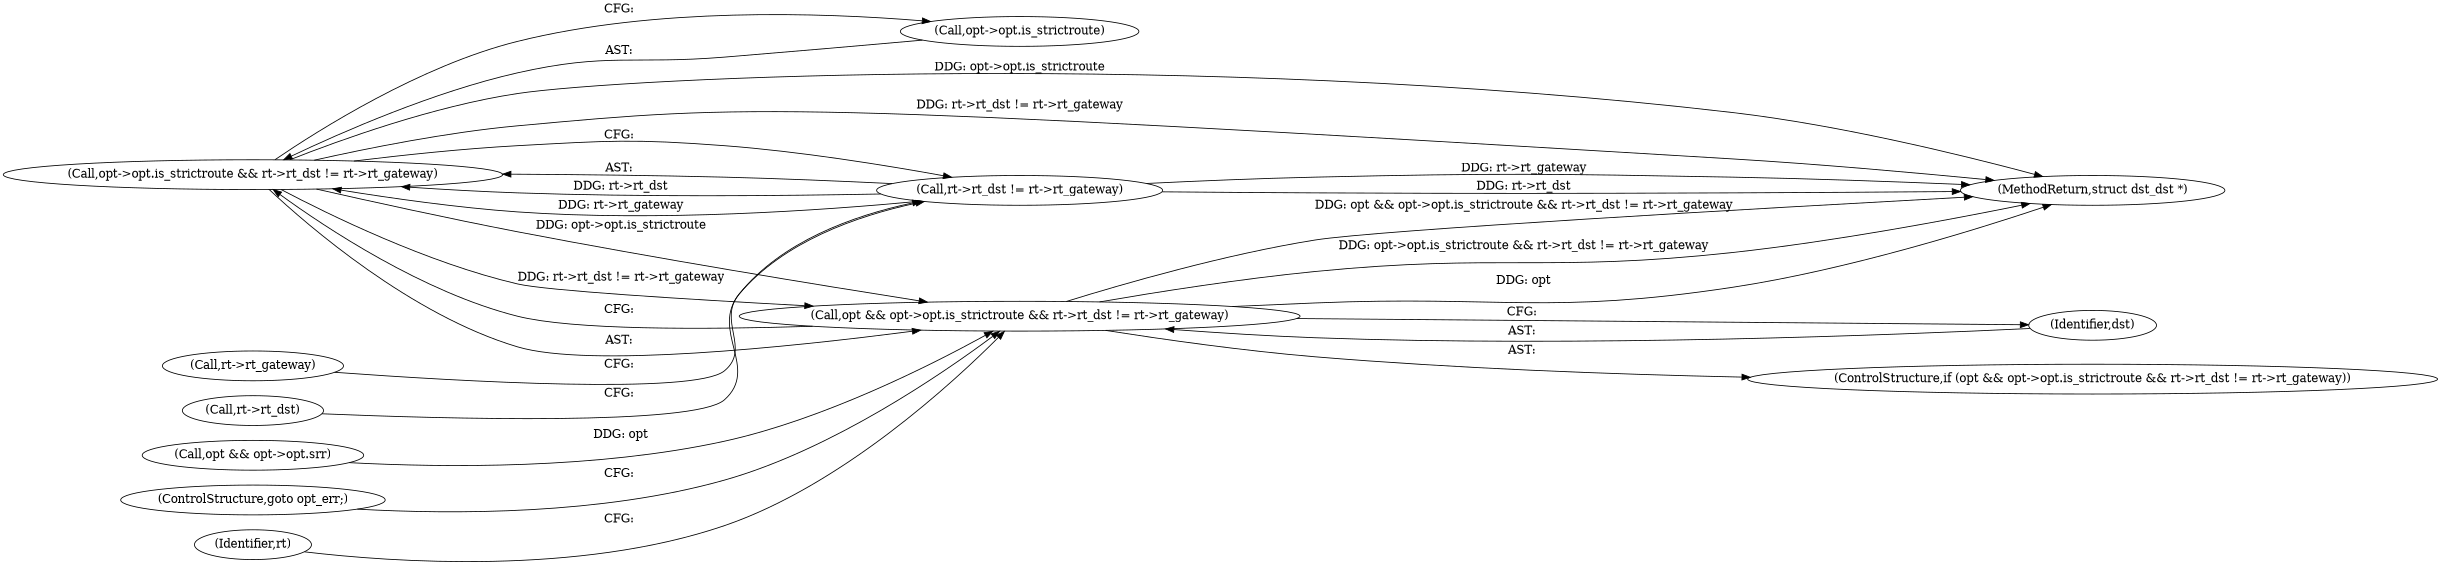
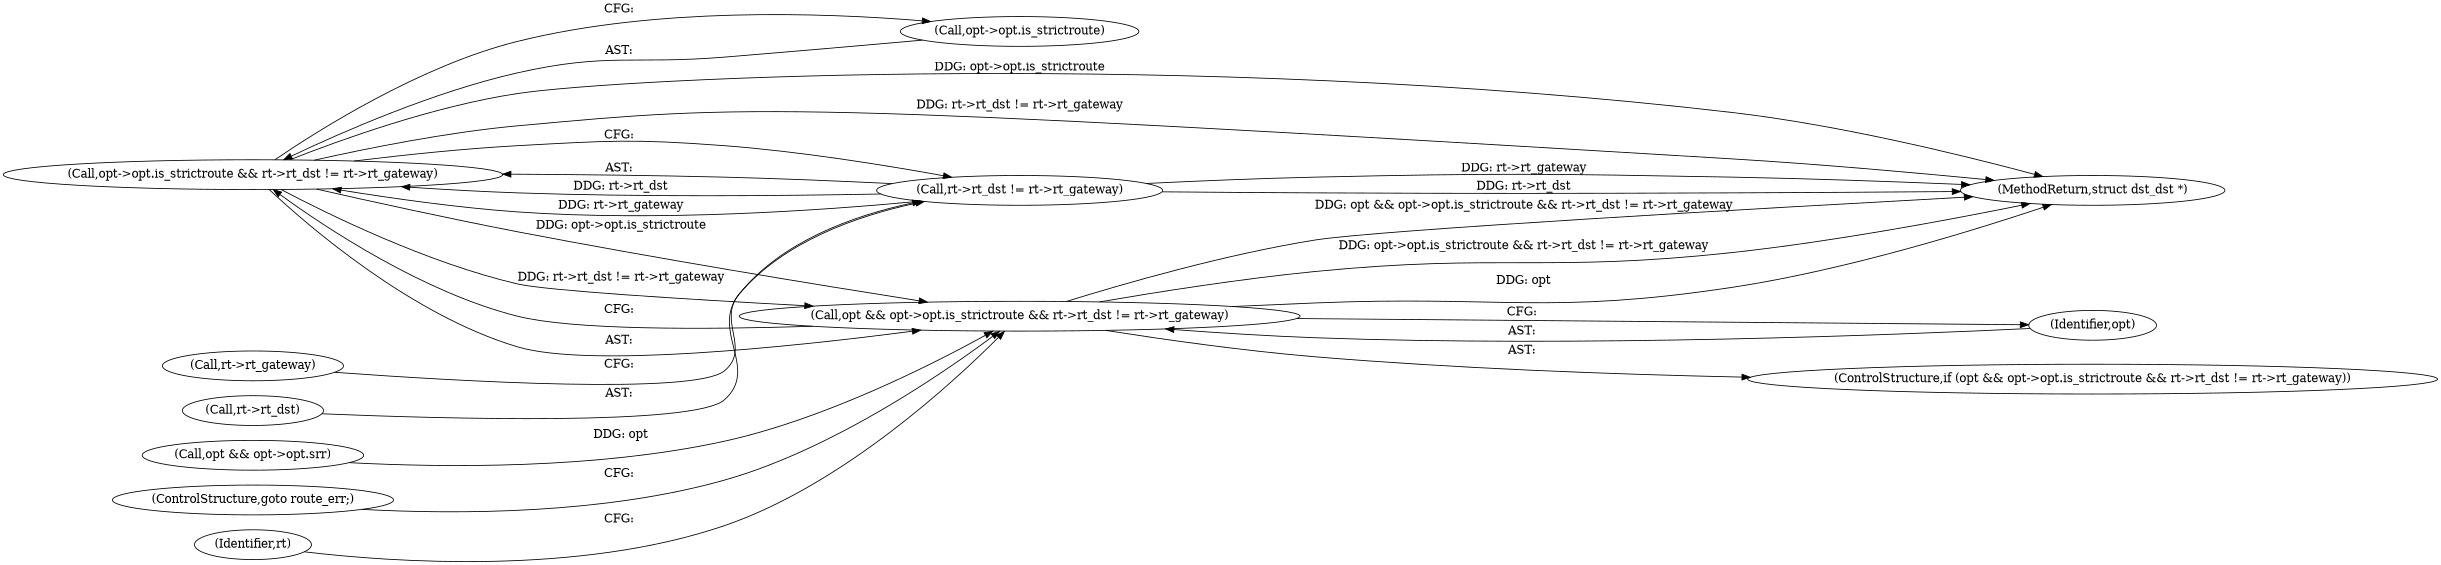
(2093, 325) -> (2093, 325)
(621, 394) -> (621, 394)
(253, 500) -> (253, 500)
